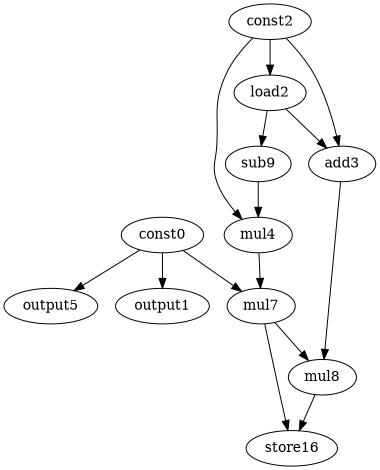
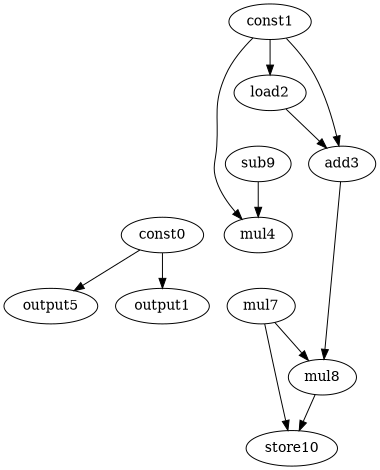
(270, 22) -> (270, 22)
(265, 123) -> none
(260, 266) -> none
(208, 268) -> none
(292, 448) -> (292, 448)
